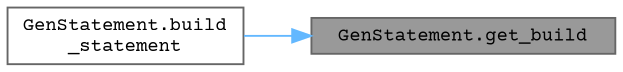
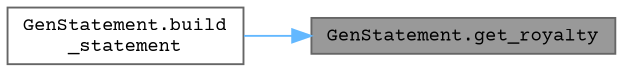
(463, 36) -> (463, 36)
